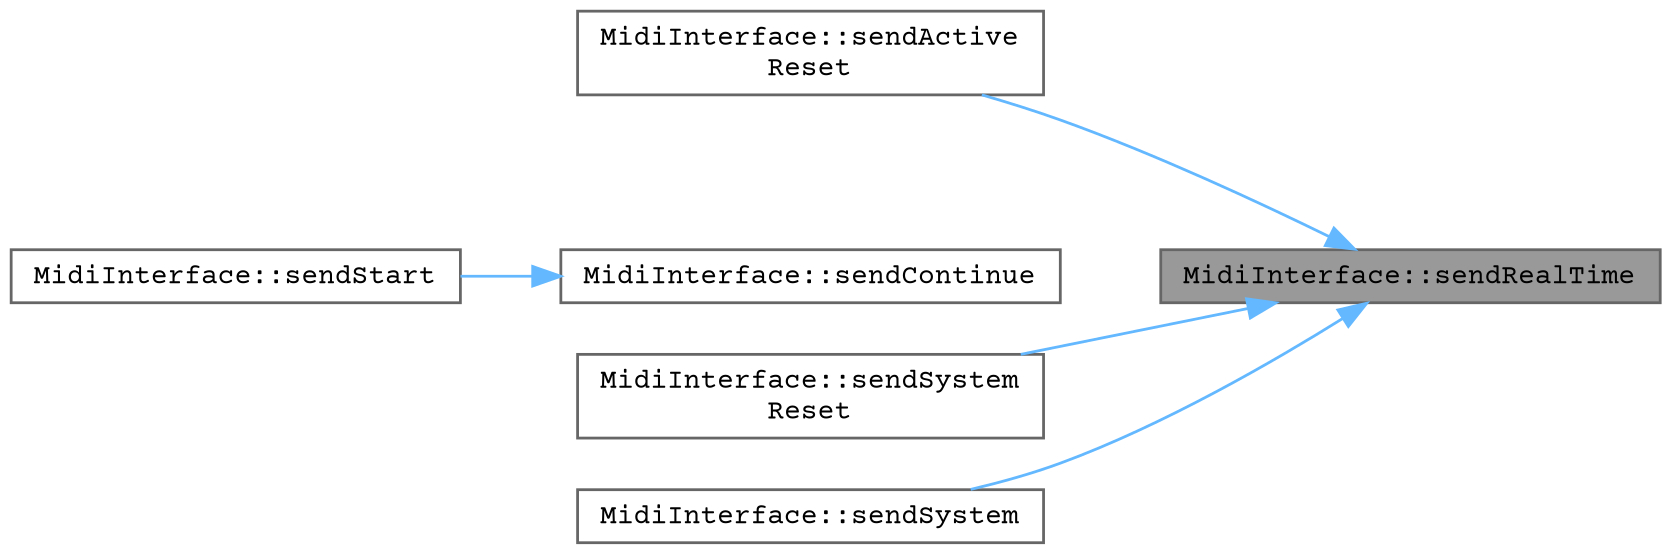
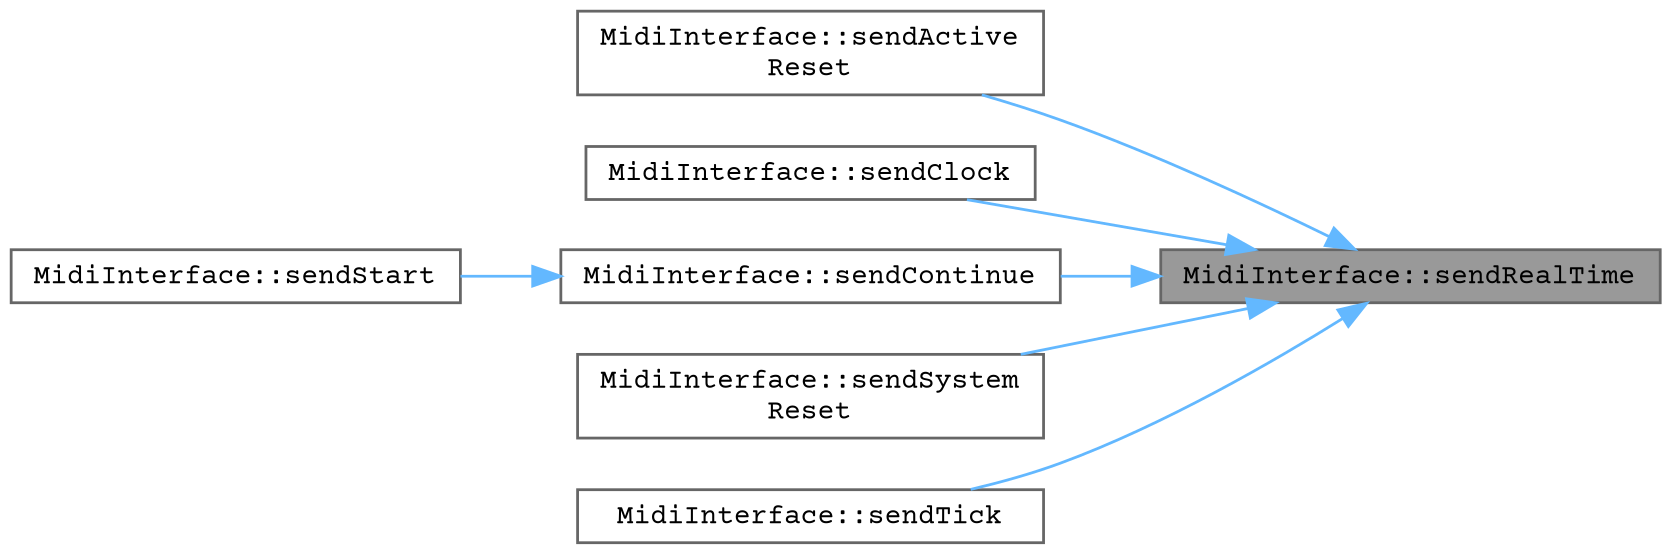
none -> (811, 173)
none -> (1096, 276)
(811, 516) -> (811, 516)
